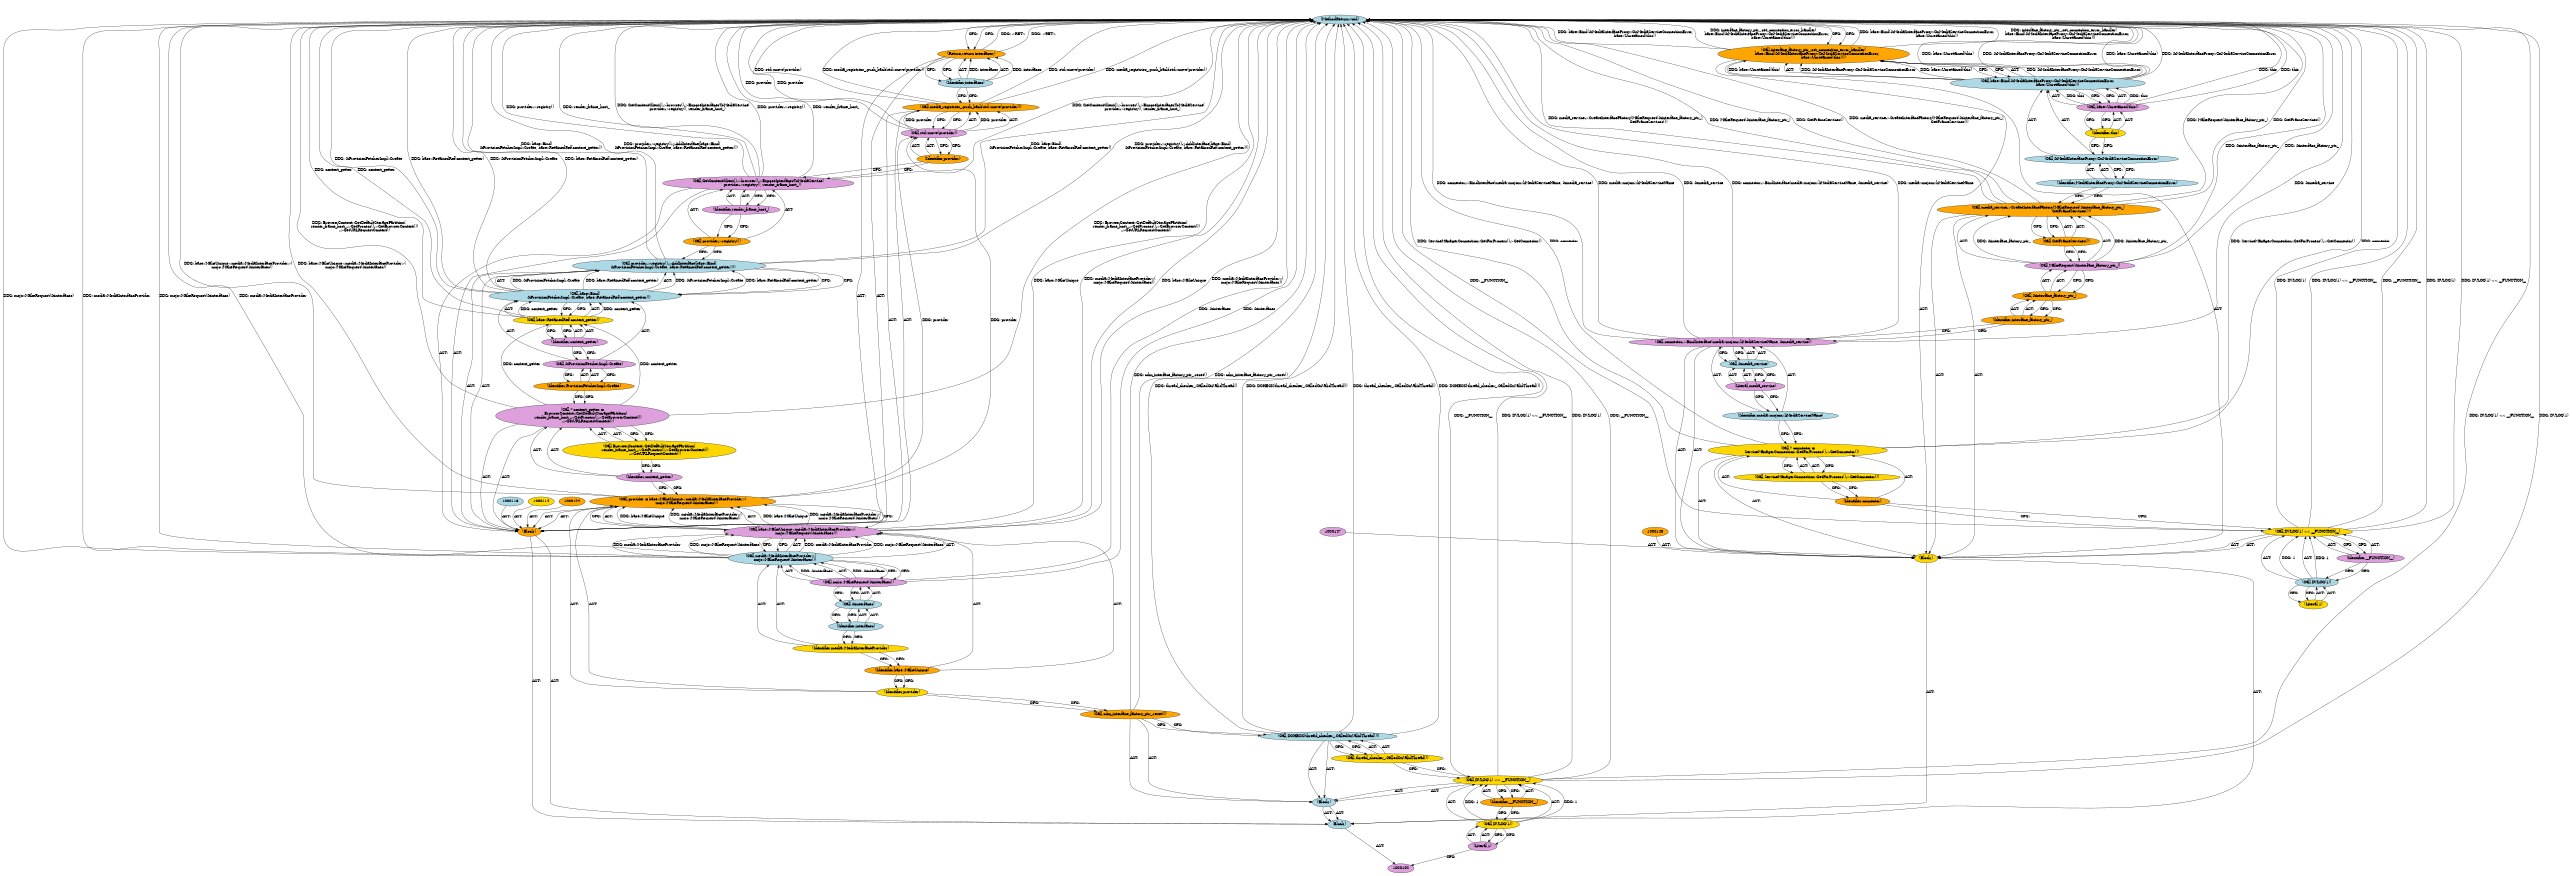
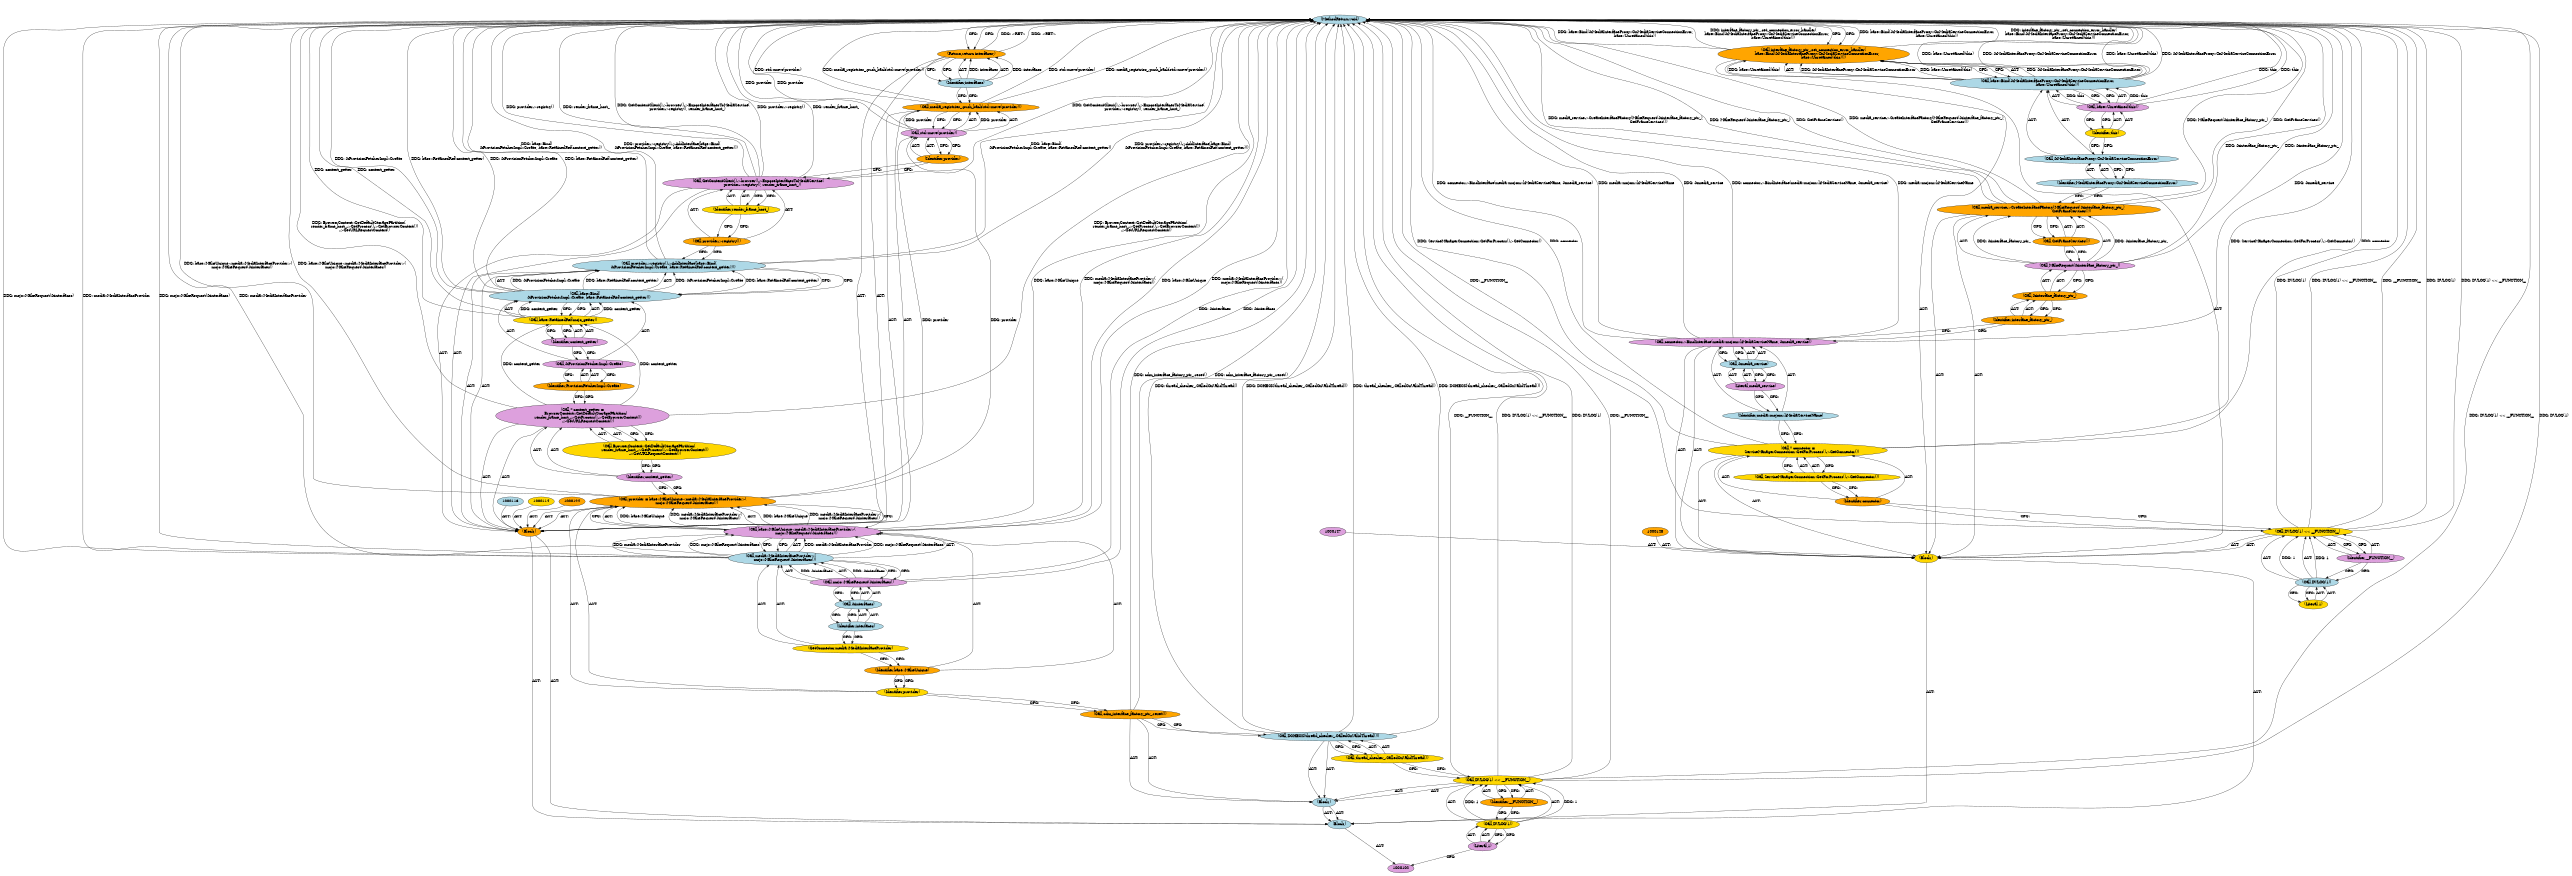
(741, 210) -> (741, 210)
(563, 320) -> (563, 320)
(851, 648) -> (851, 648)
